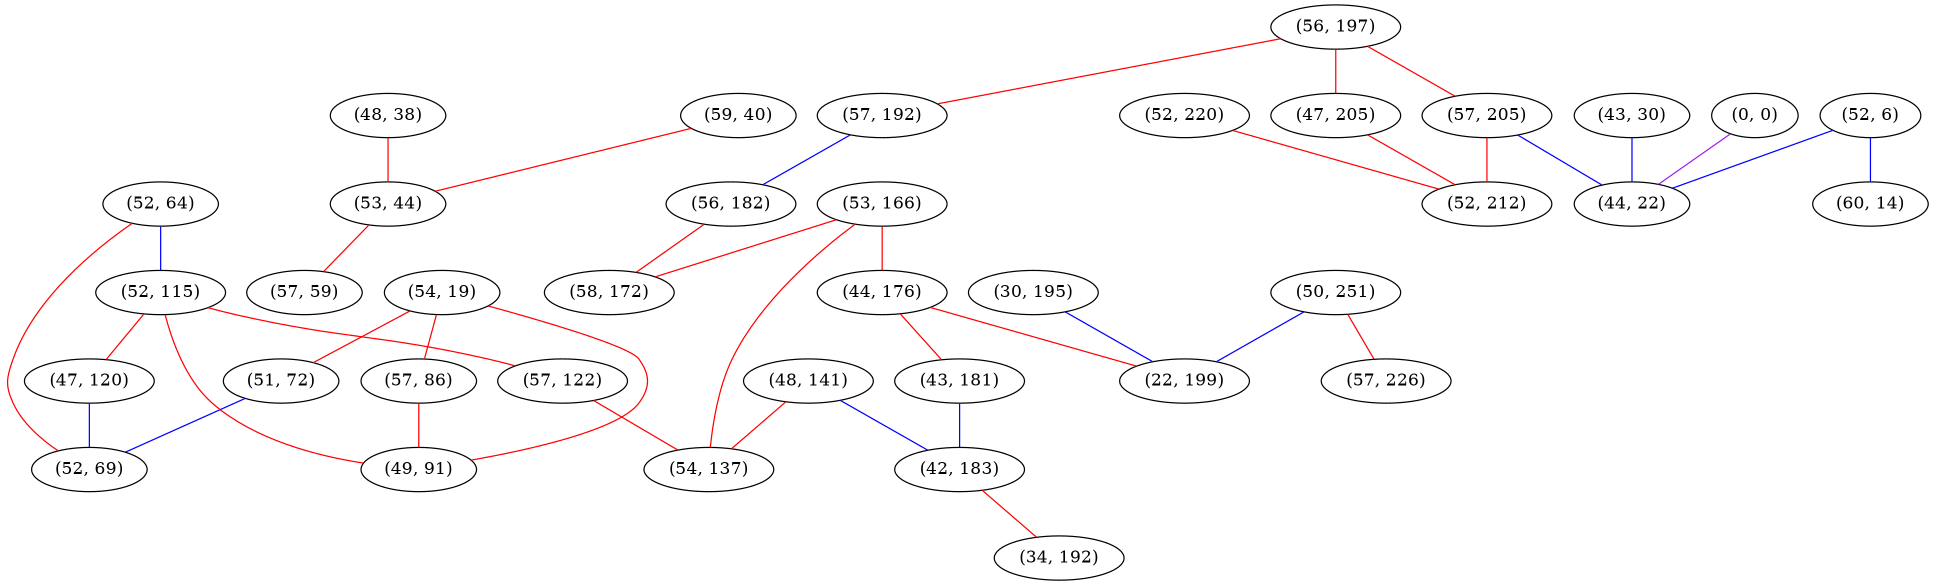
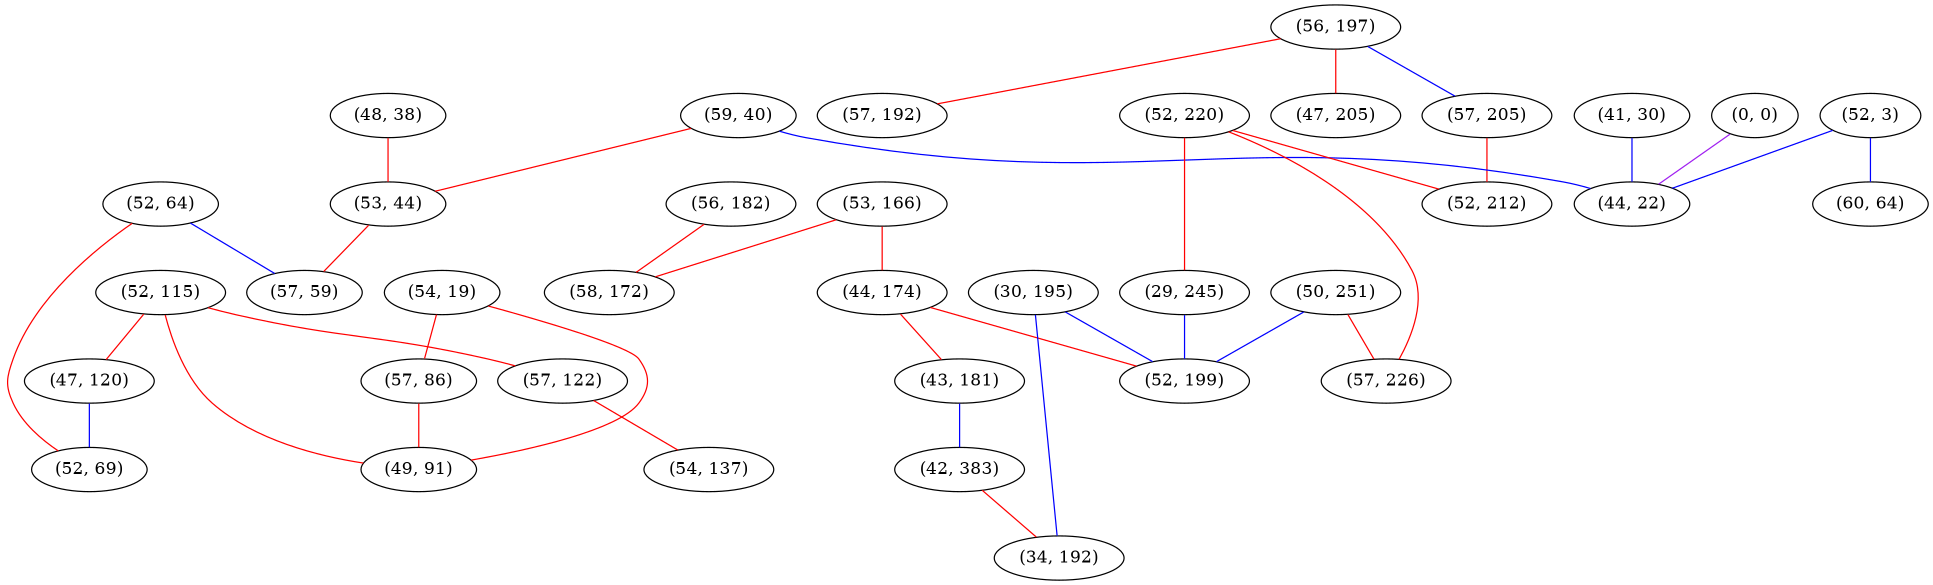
(1411, 71) -> (1411, 71)
(1632, 116) -> (1632, 116)
(1870, 116) -> (1870, 116)
(807, 160) -> none
(1411, 160) -> none
(1560, 160) -> (1165, 161)
(1870, 204) -> (1870, 204)
none -> (1368, 215)
(161, 248) -> (233, 248)
(882, 293) -> (882, 293)
none -> (1185, 293)
(756, 320) -> none
(281, 381) -> none
(808, 381) -> none
(1185, 381) -> (1185, 381)
none -> (1046, 425)
(960, 470) -> (960, 470)
